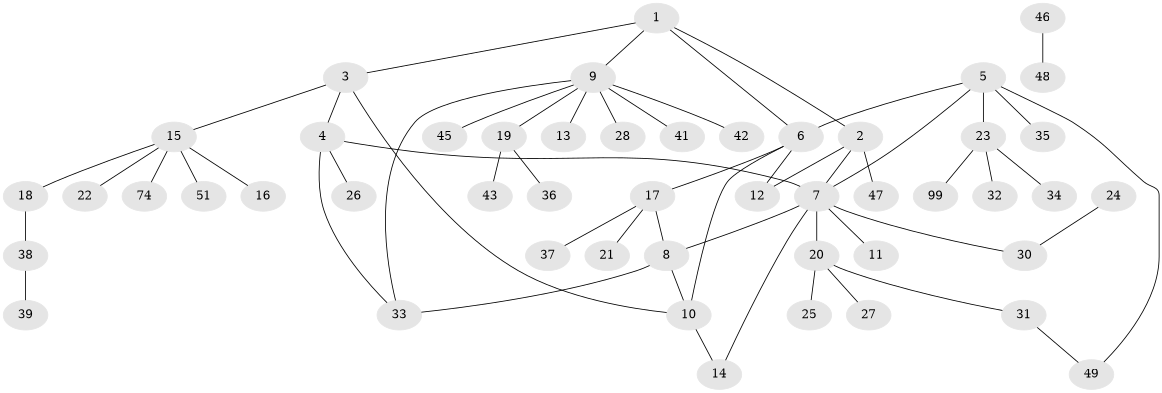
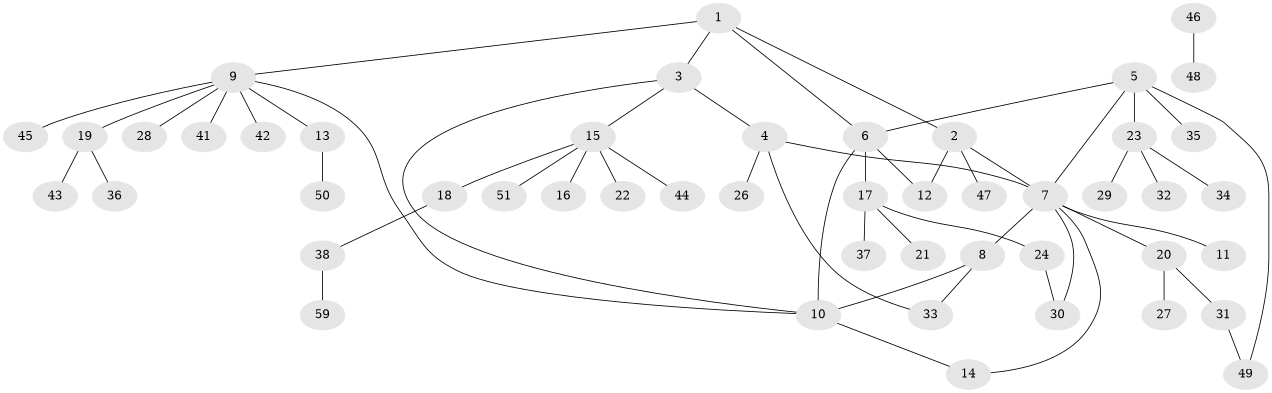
(409, 131) -> (481, 279)
(144, 196) -> (682, 196)
none -> (323, 196)
(936, 196) -> (1105, 196)
(660, 226) -> (954, 226)
(26, 315) -> (323, 315)
(809, 315) -> none
